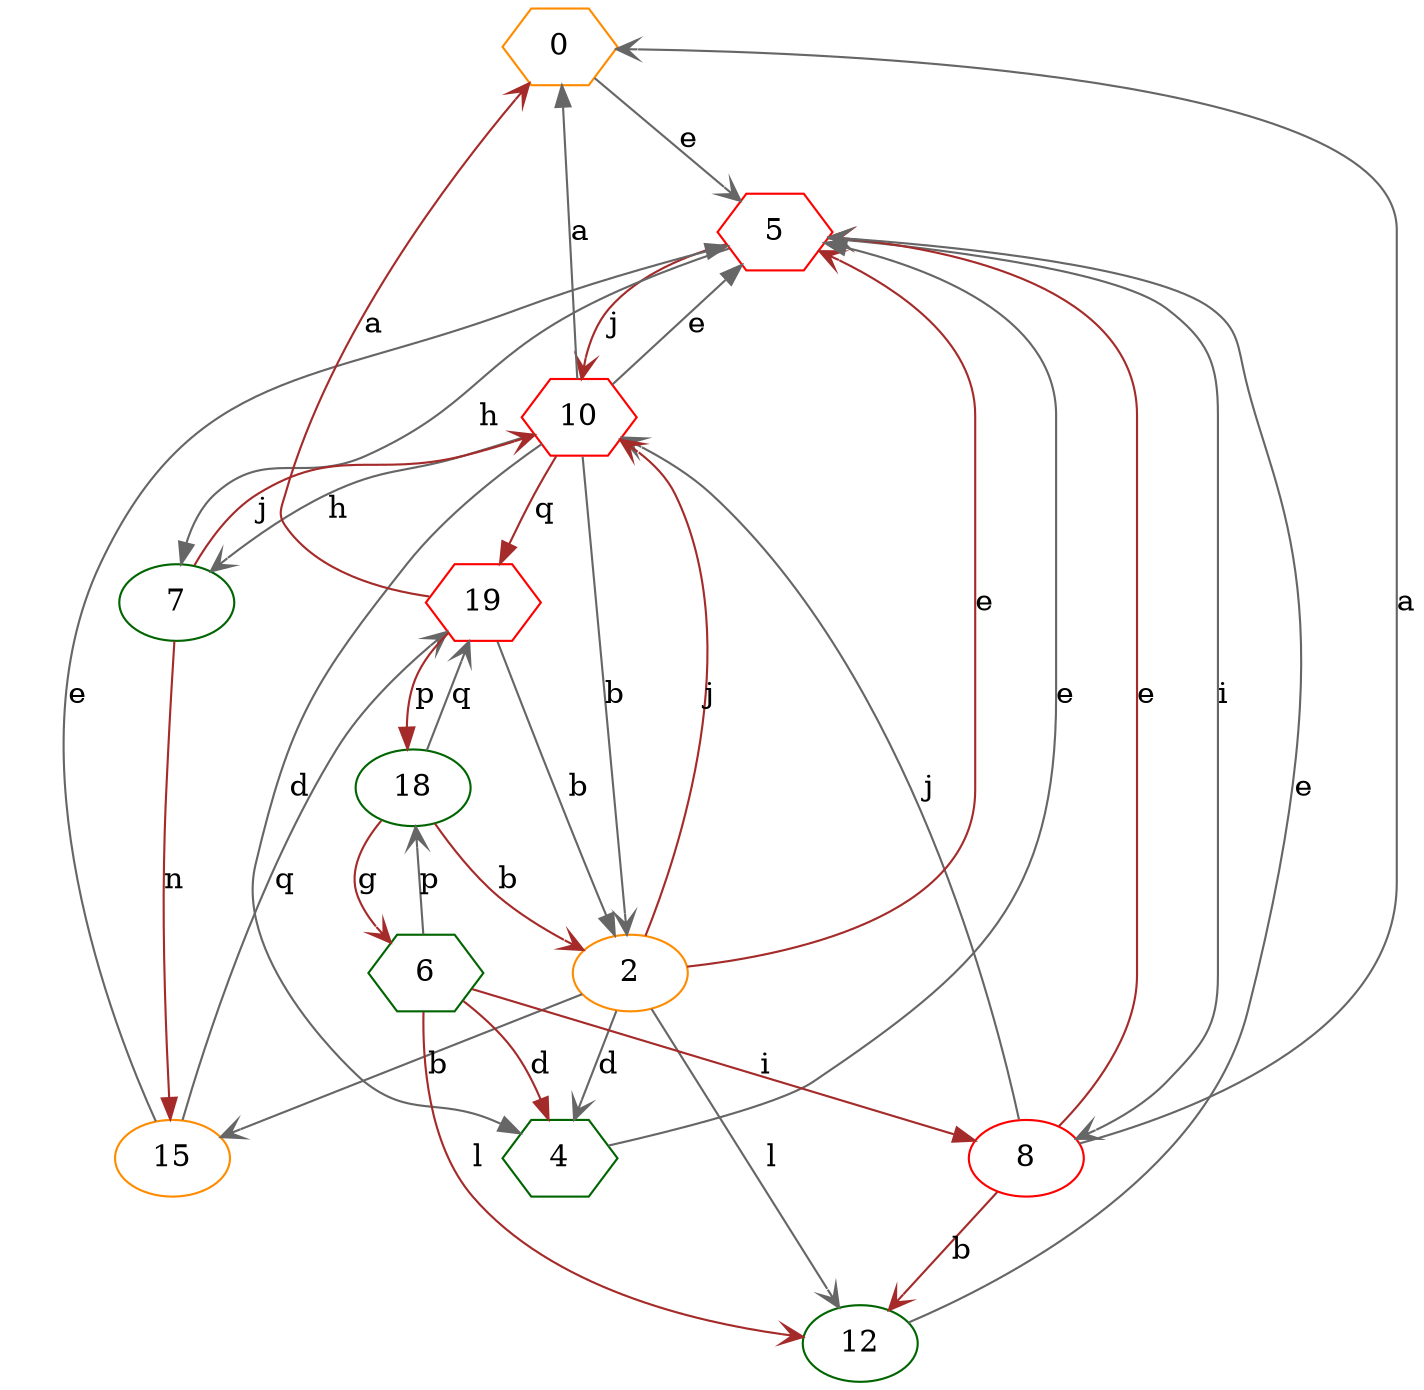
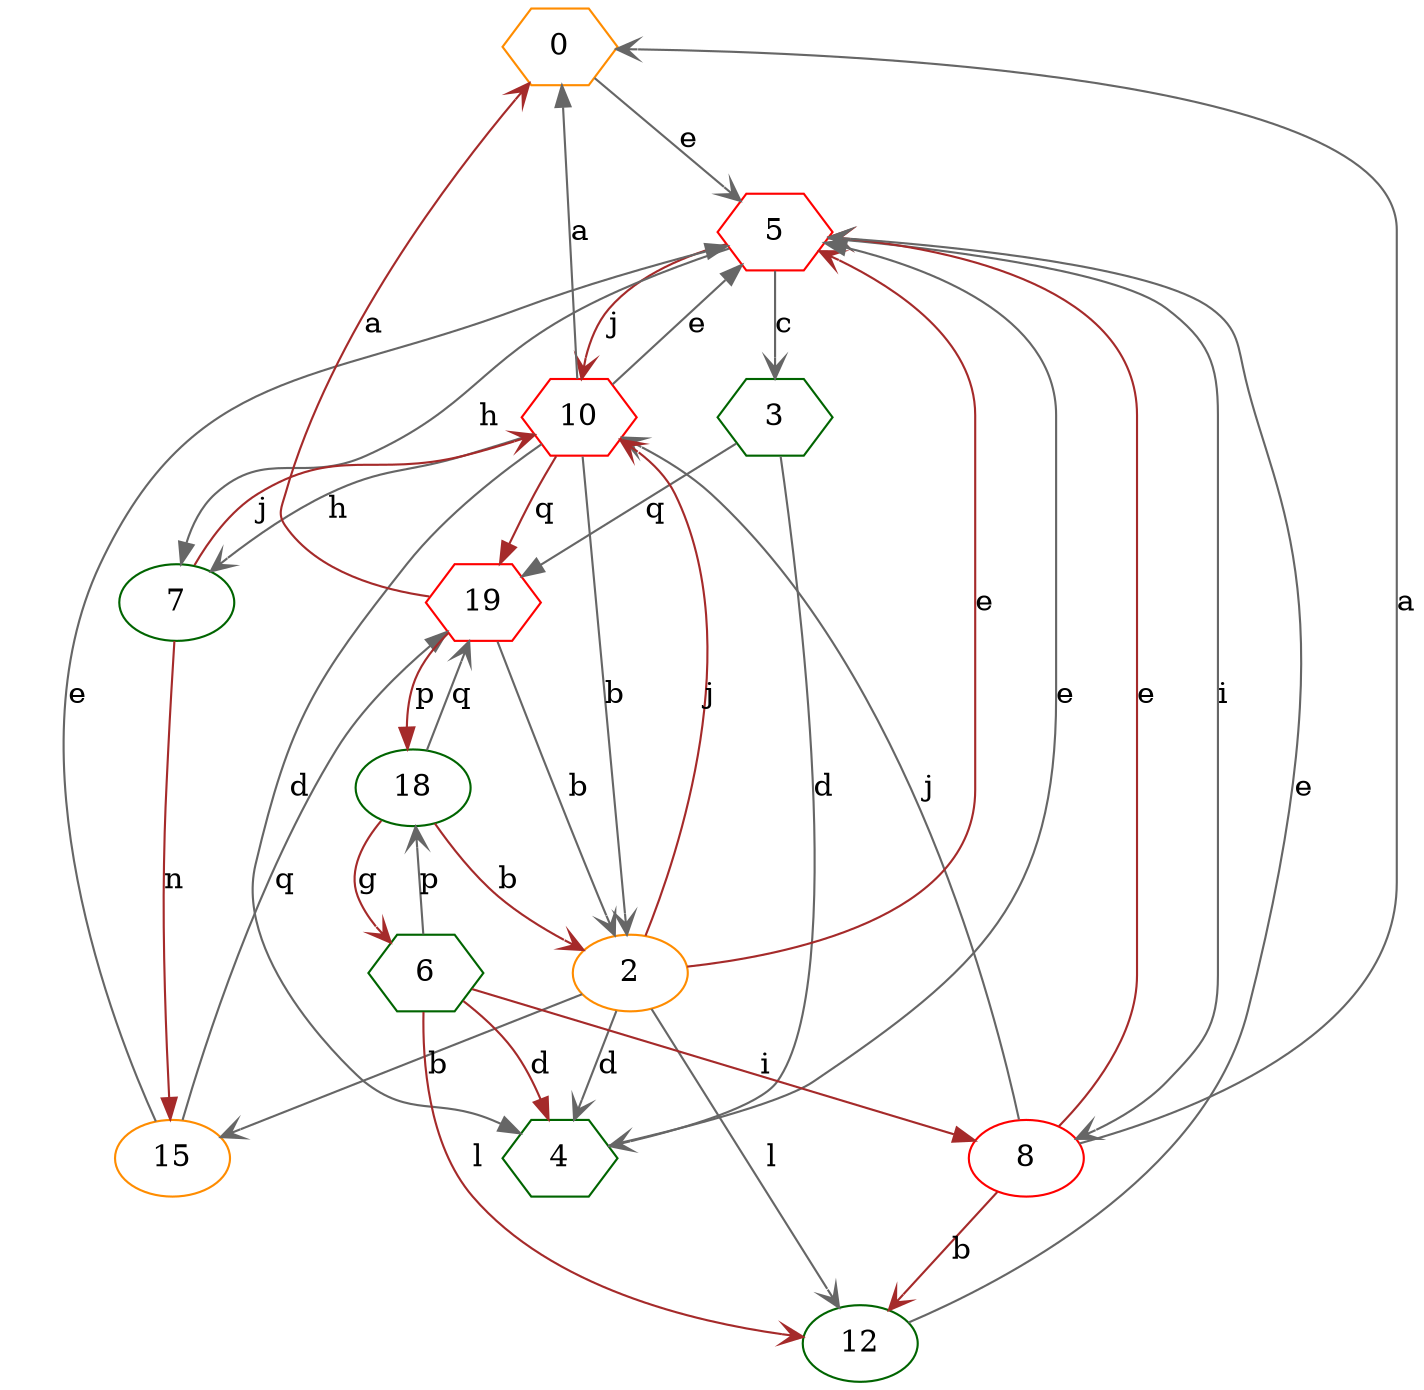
none -> (775, 417)
(551, 779) -> (551, 779)
(276, 865) -> (276, 865)
